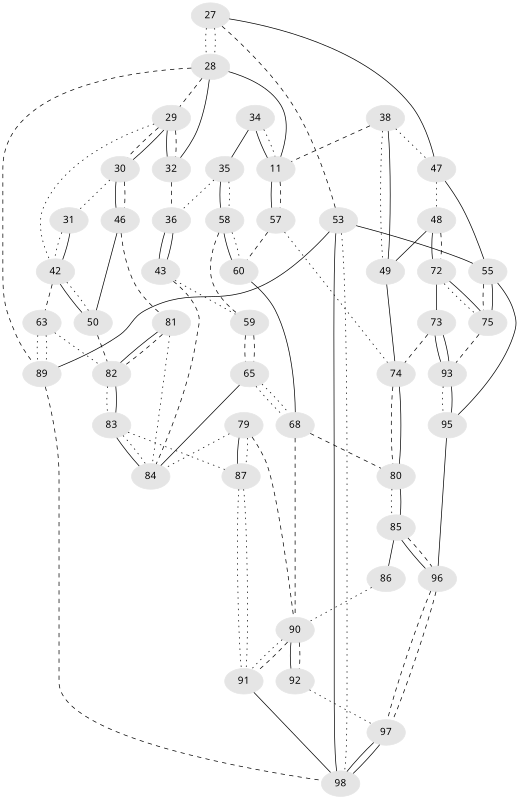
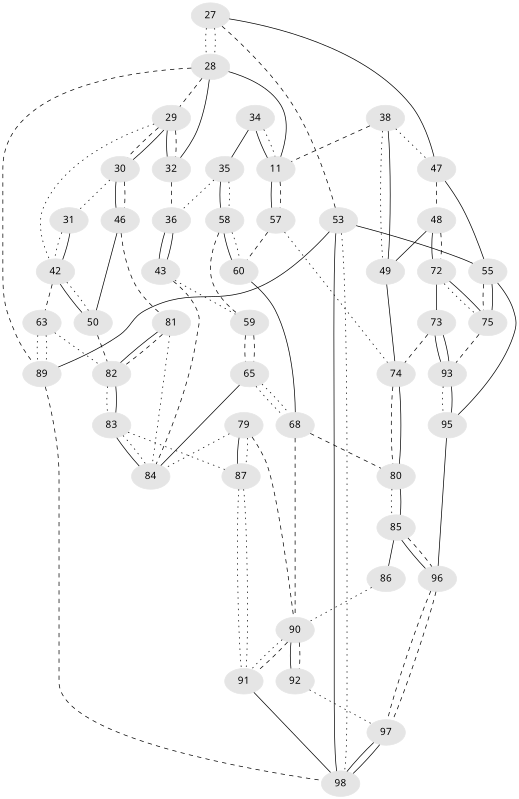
(437, 195) -> (437, 195)
